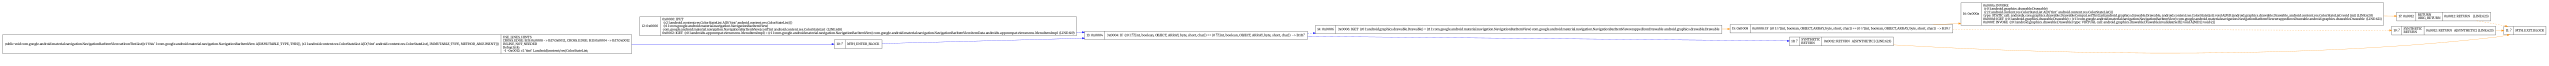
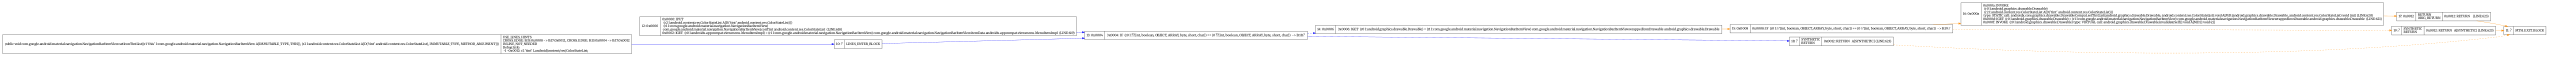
(2491, 23) -> (2491, 23)
(863, 44) -> (863, 44)
(2201, 53) -> (2201, 53)
